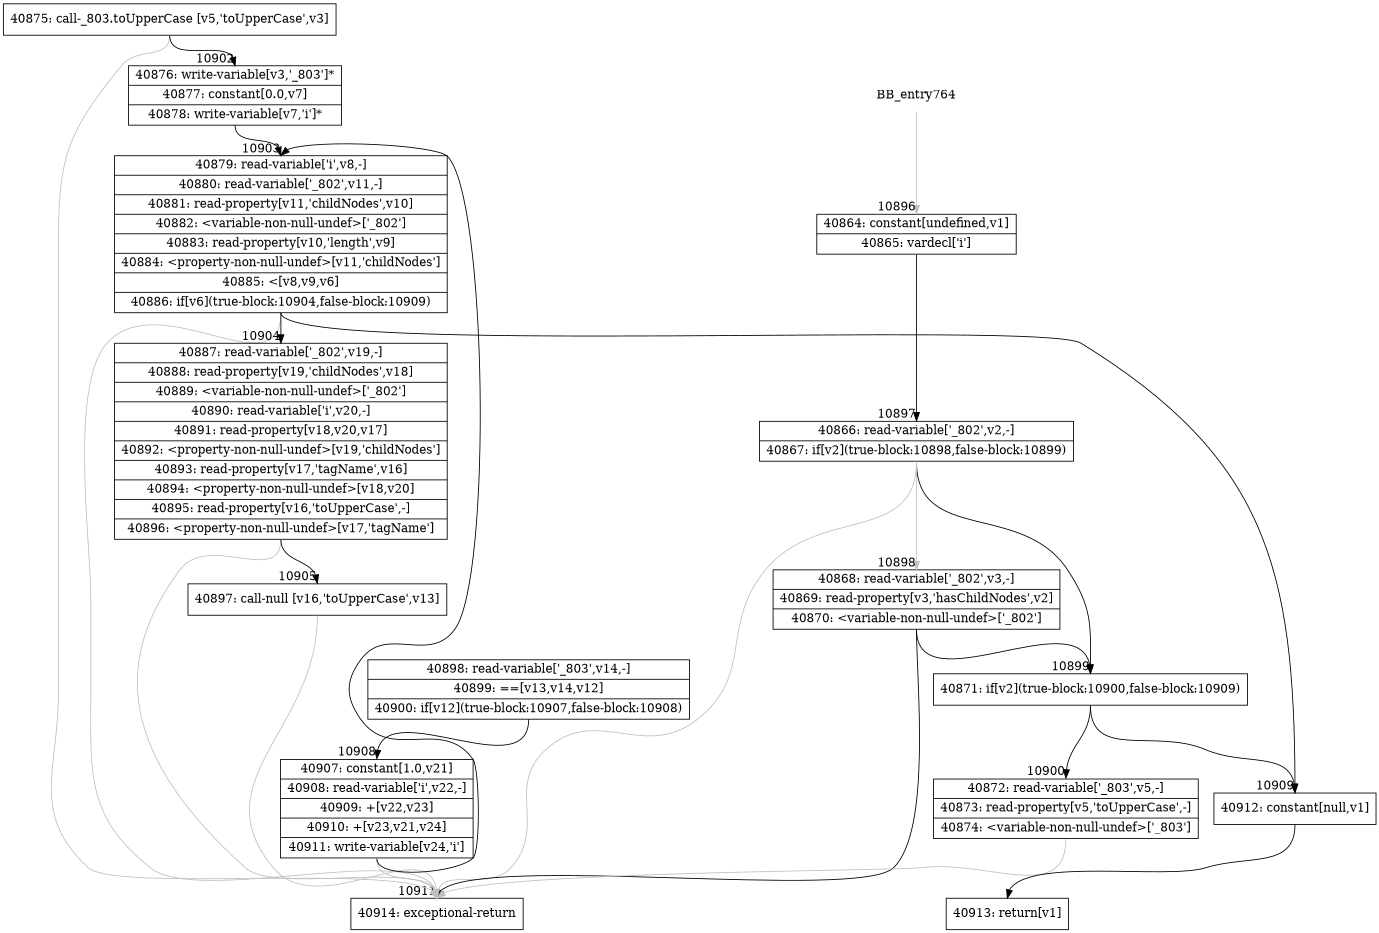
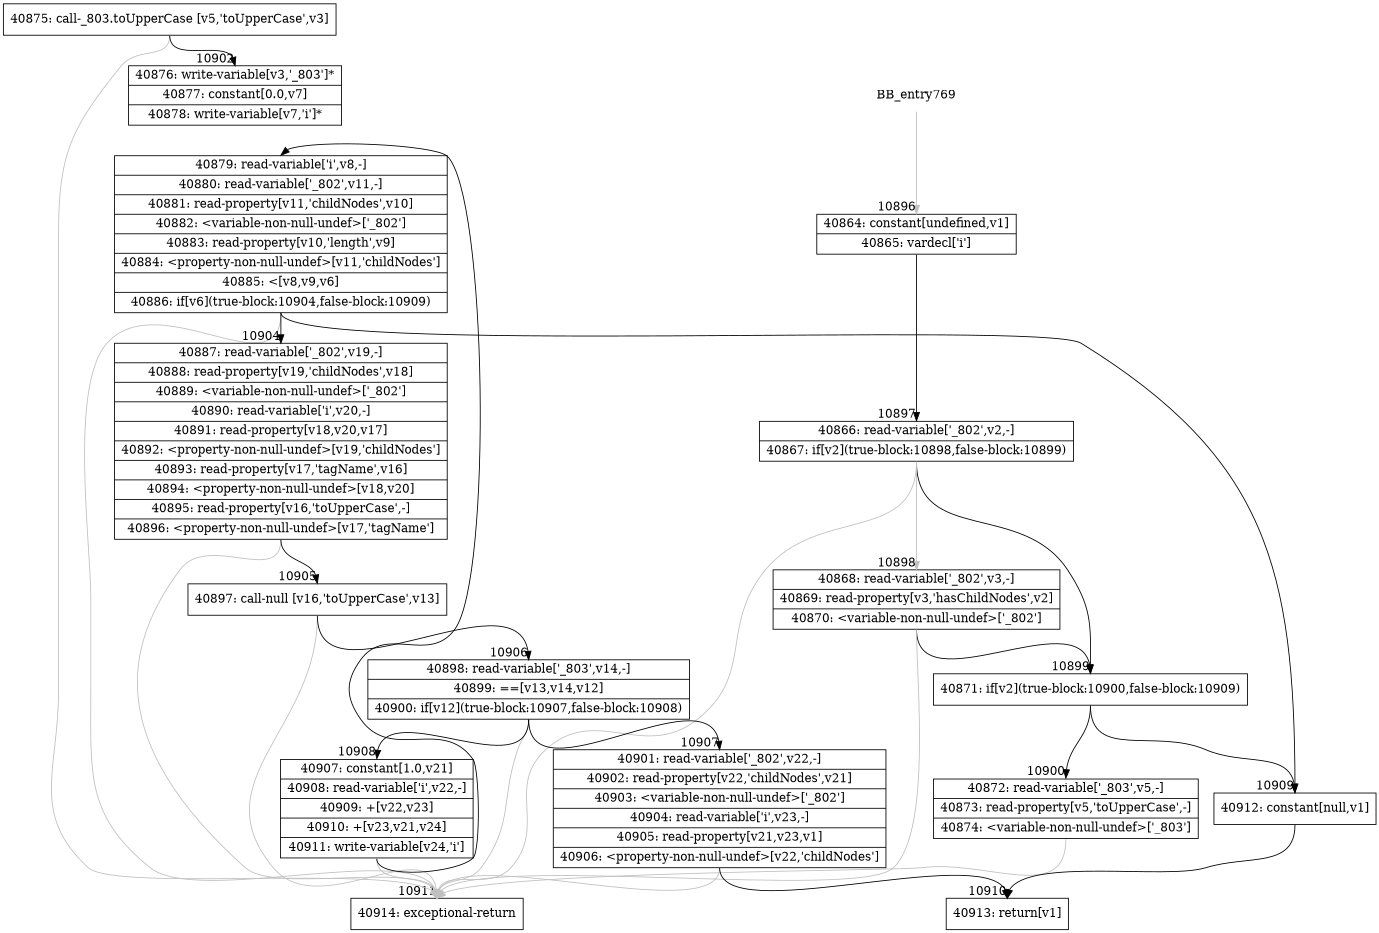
(916, 95) -> (916, 95)
(254, 140) -> none
none -> (419, 639)
none -> (720, 809)
none -> (504, 819)
(789, 880) -> (789, 880)
